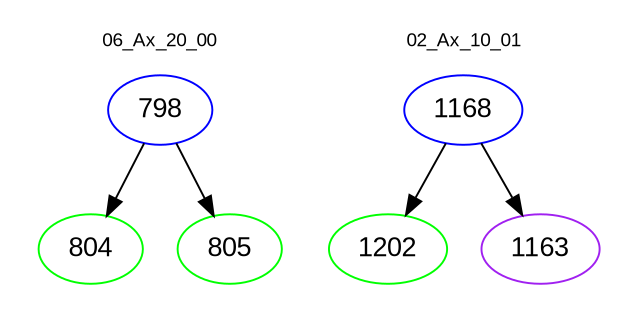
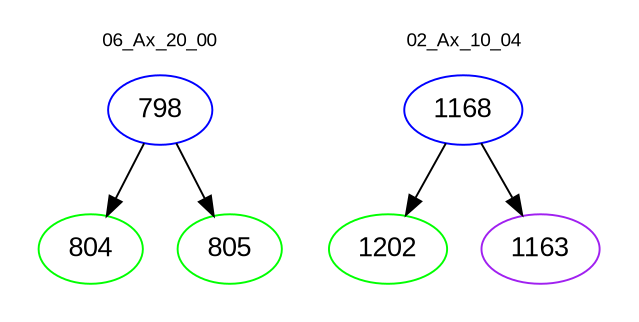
(464, 42) -> (464, 42)
